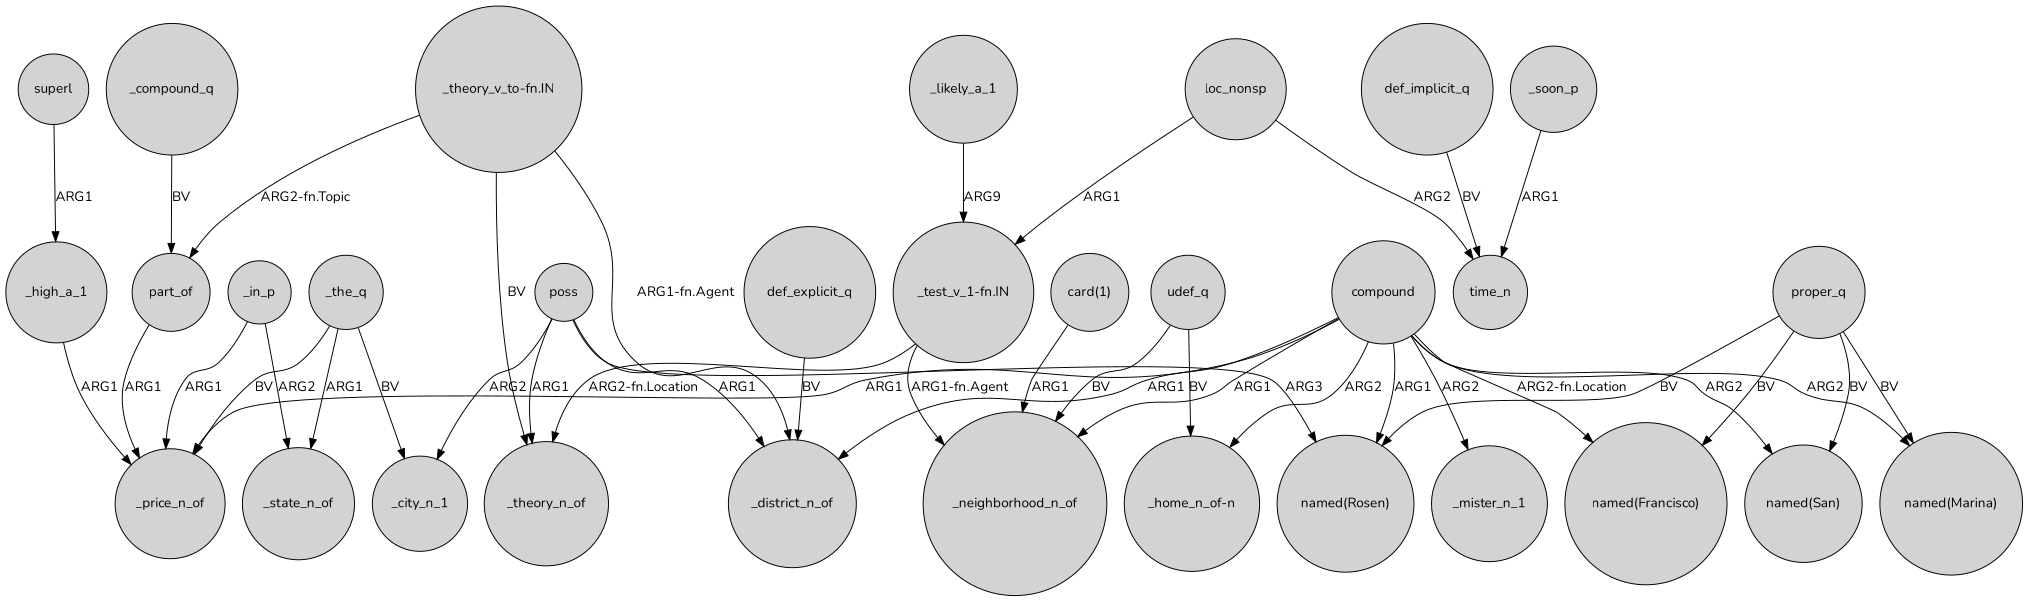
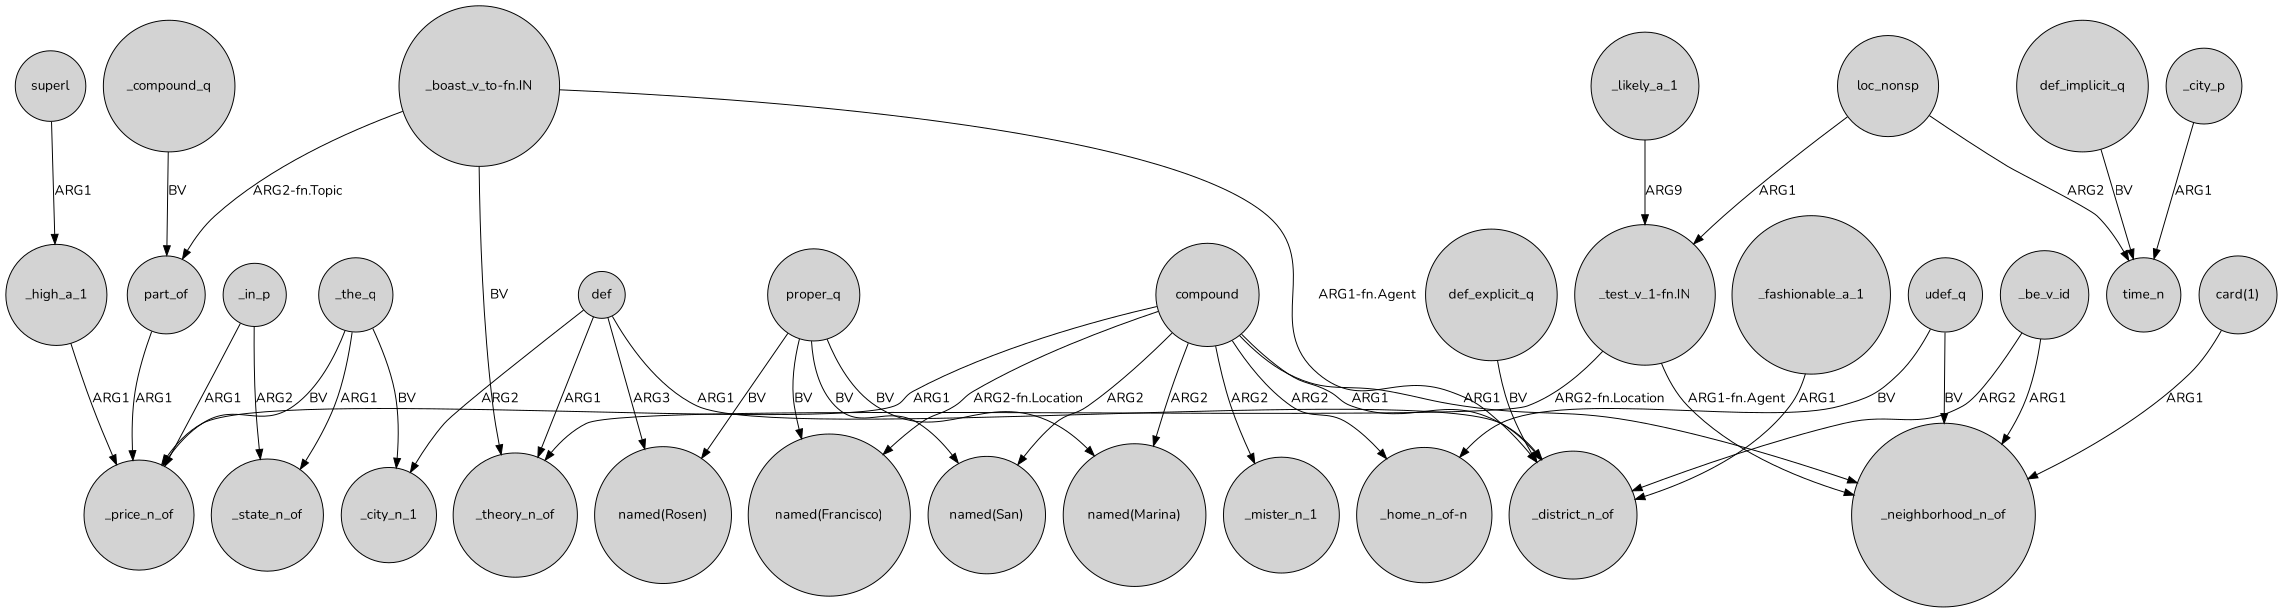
(499, 89) -> (479, 86)
(1554, 89) -> (2204, 86)
(564, 292) -> (602, 295)
none -> (1811, 295)
none -> (2045, 295)
(1393, 389) -> none
